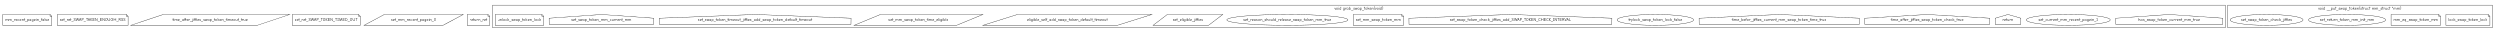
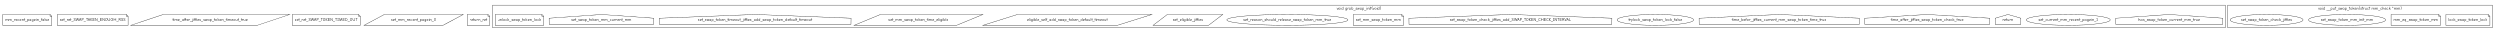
(1359, 9) -> (1359, 9)
(2360, 9) -> (2360, 9)
(2347, 20) -> (2347, 20)
